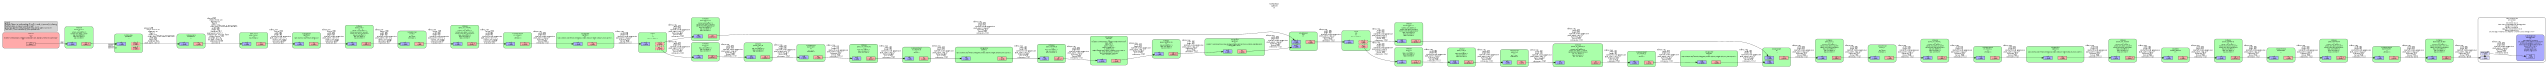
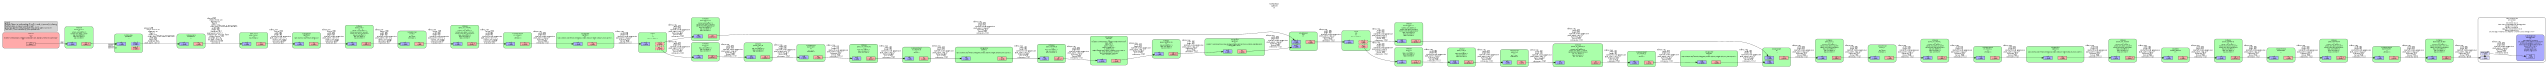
(136, 44) -> (136, 44)
